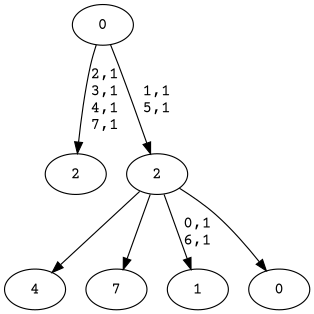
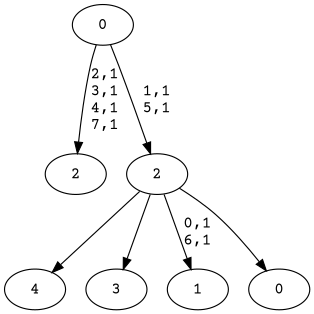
(116, 289) -> (116, 289)
